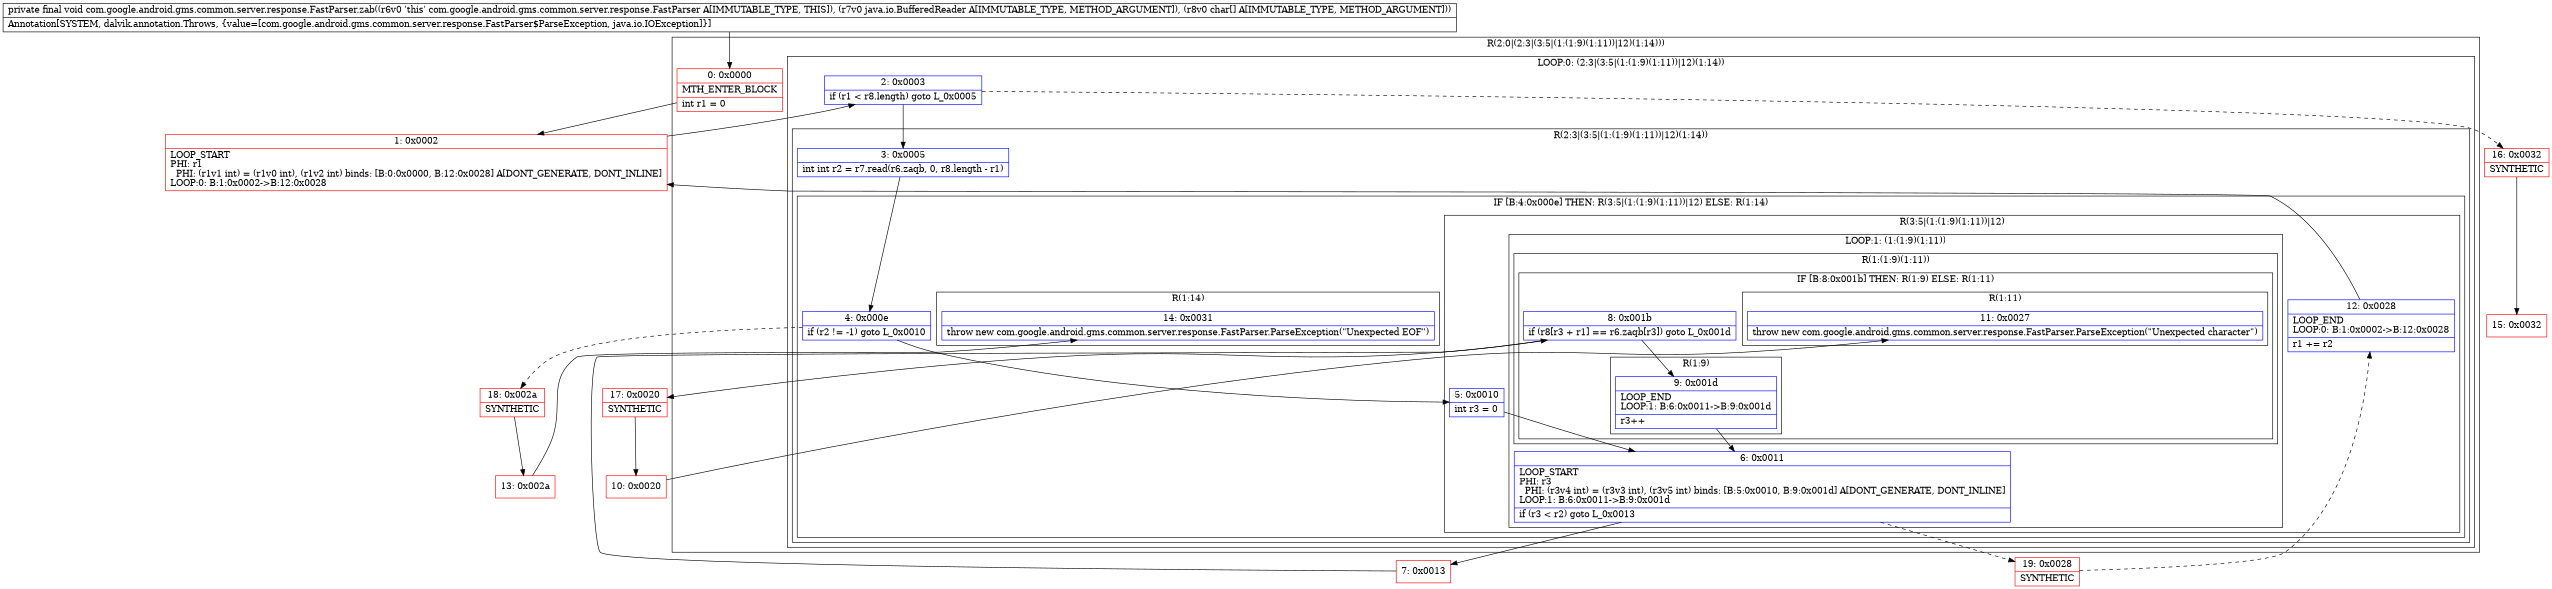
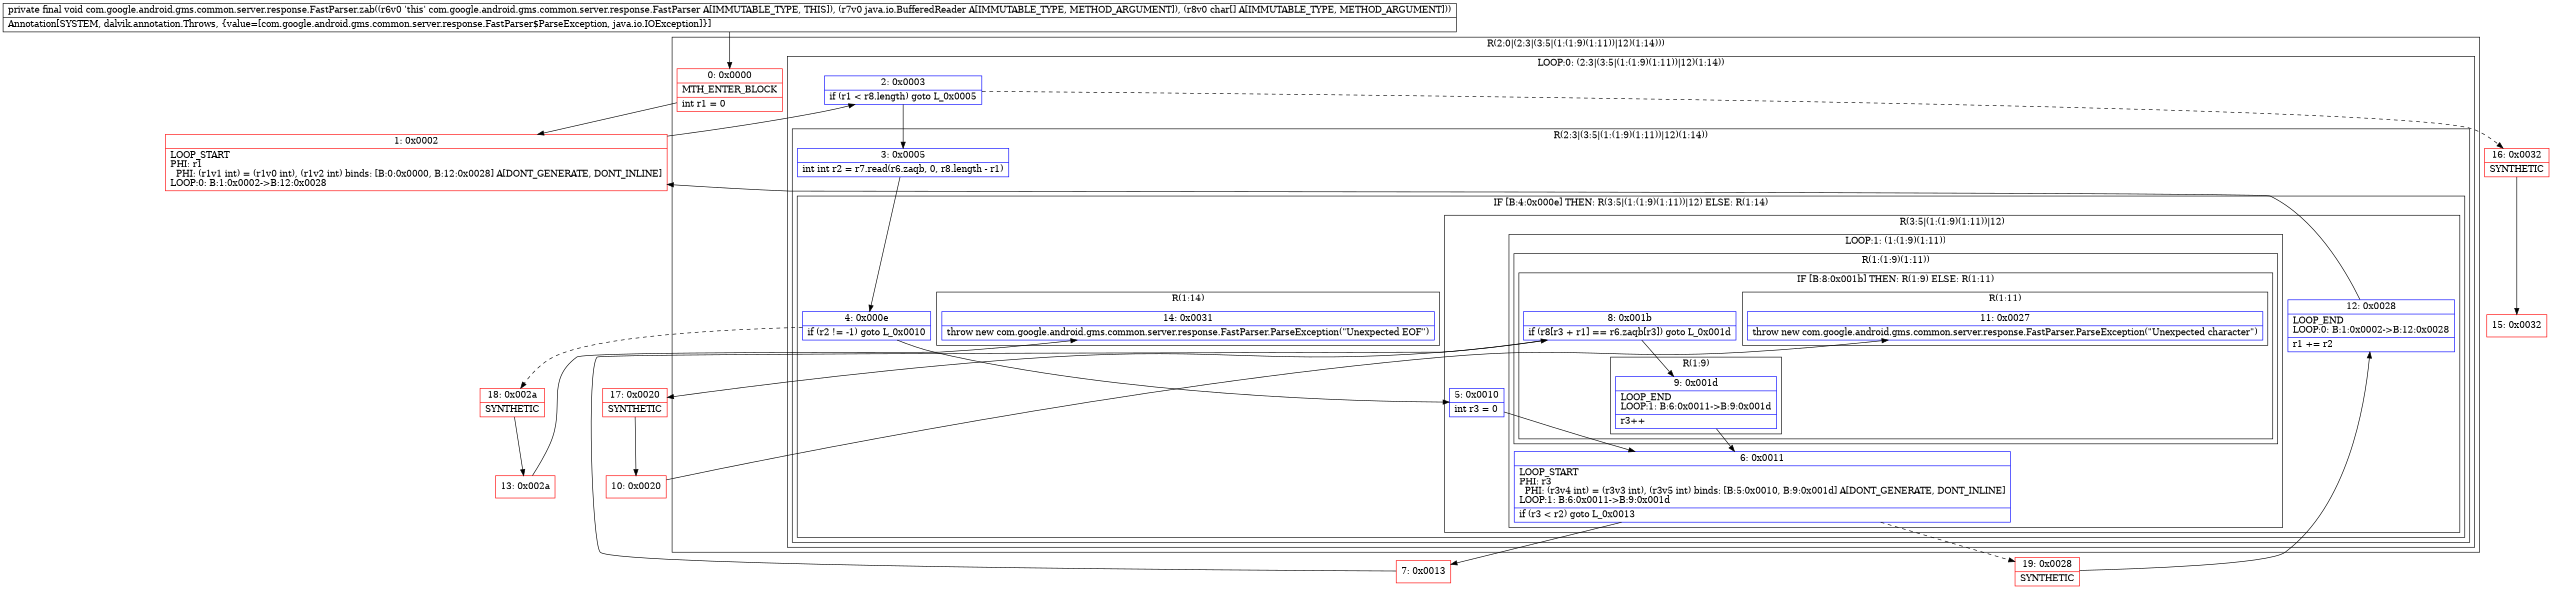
(2270, 557) -> (2270, 557)
